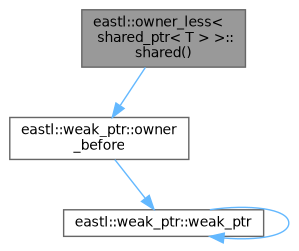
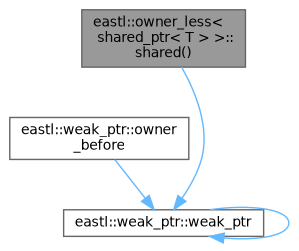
(133, 86) -> (204, 133)
